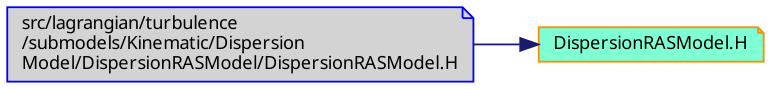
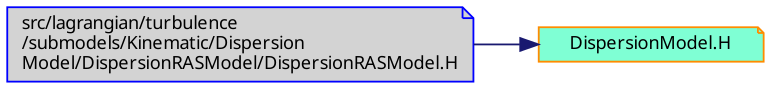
(651, 44) -> (651, 44)
